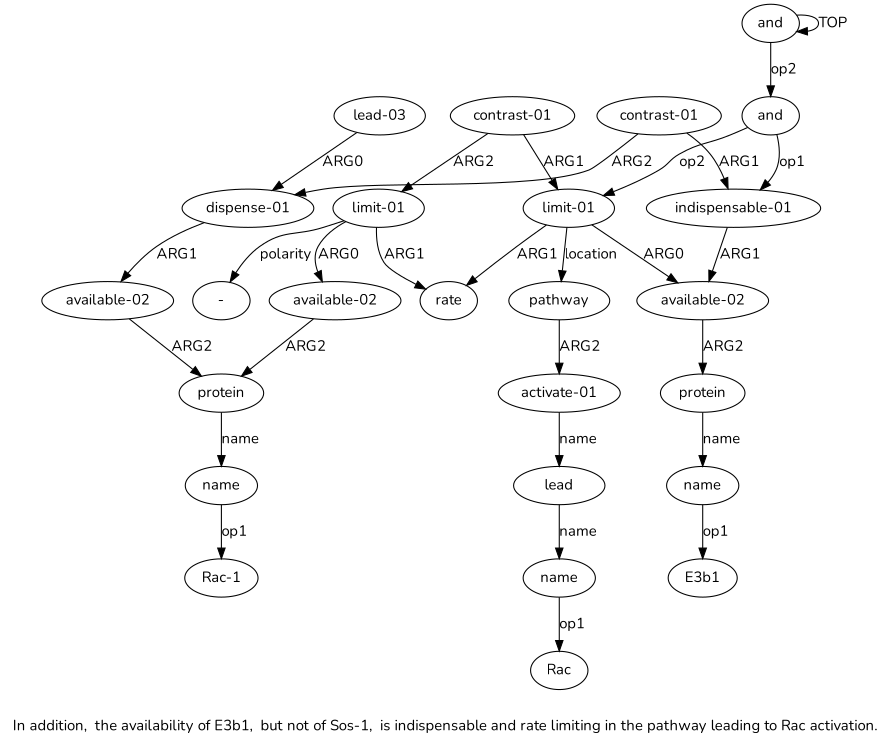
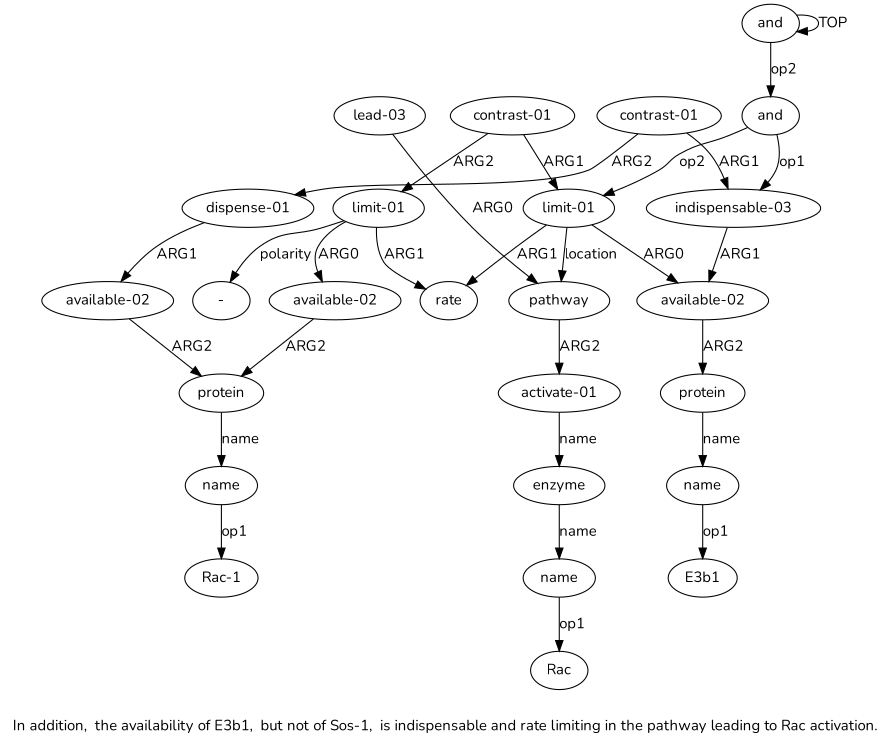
(319, 158) -> (456, 210)
(734, 208) -> (734, 208)
(559, 486) -> (559, 486)
